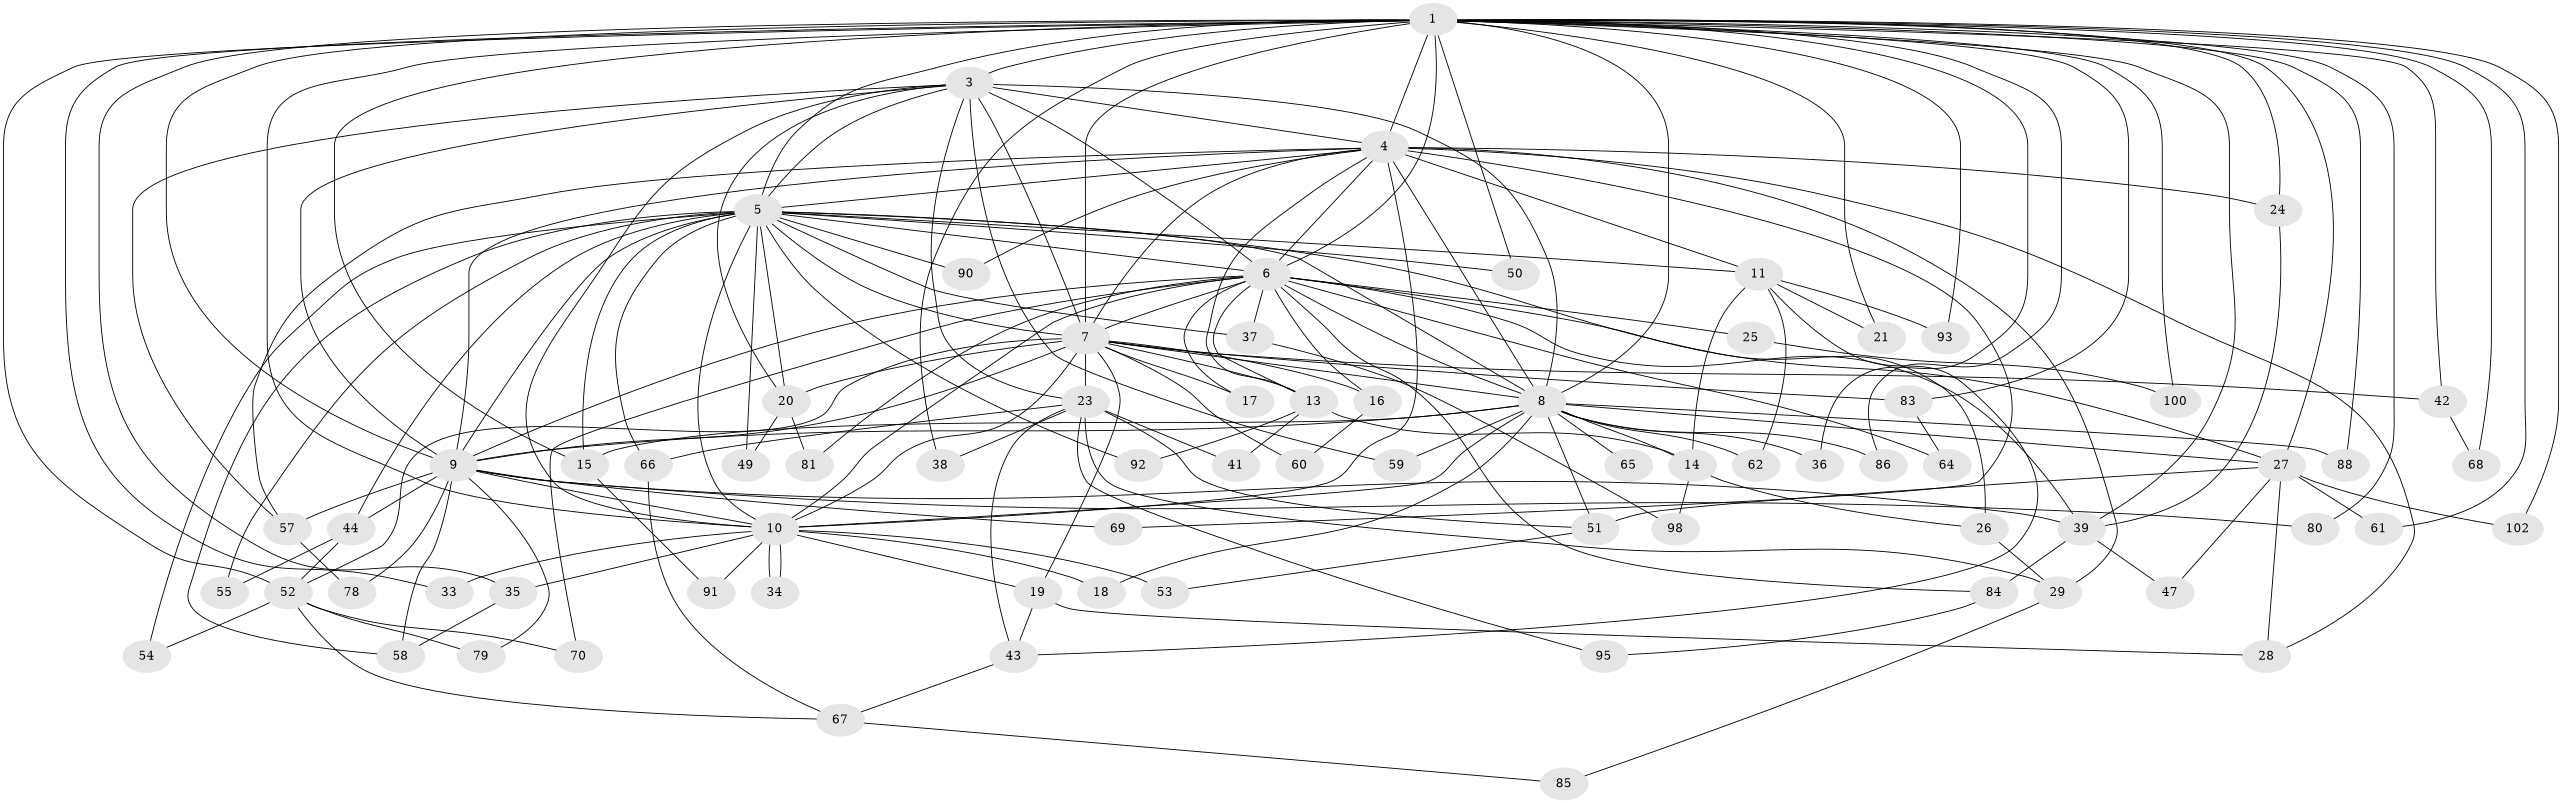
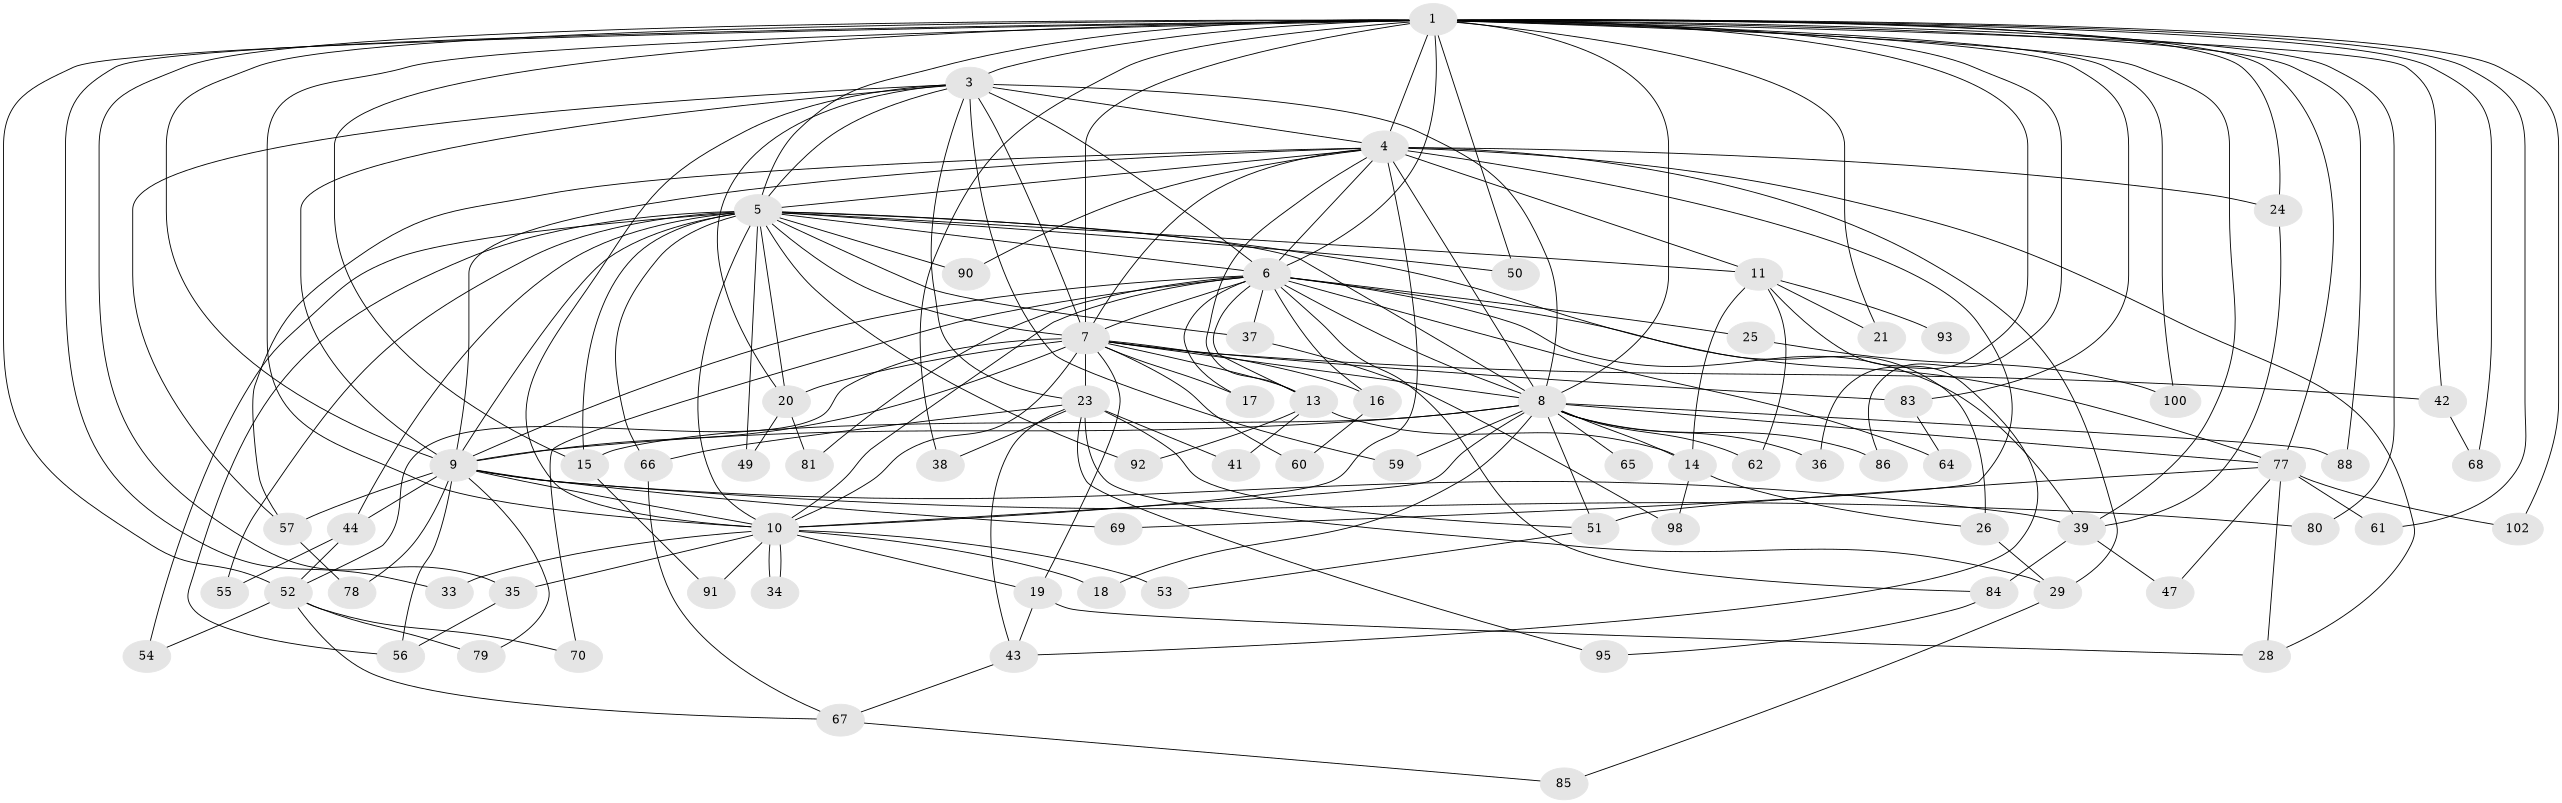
(1813, 58) -> none
(2282, 465) -> (2282, 465)
(401, 656) -> (401, 656)
